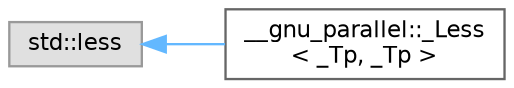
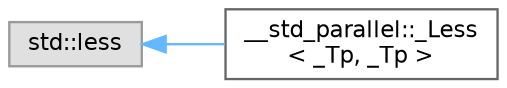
(365, 44) -> (362, 44)
